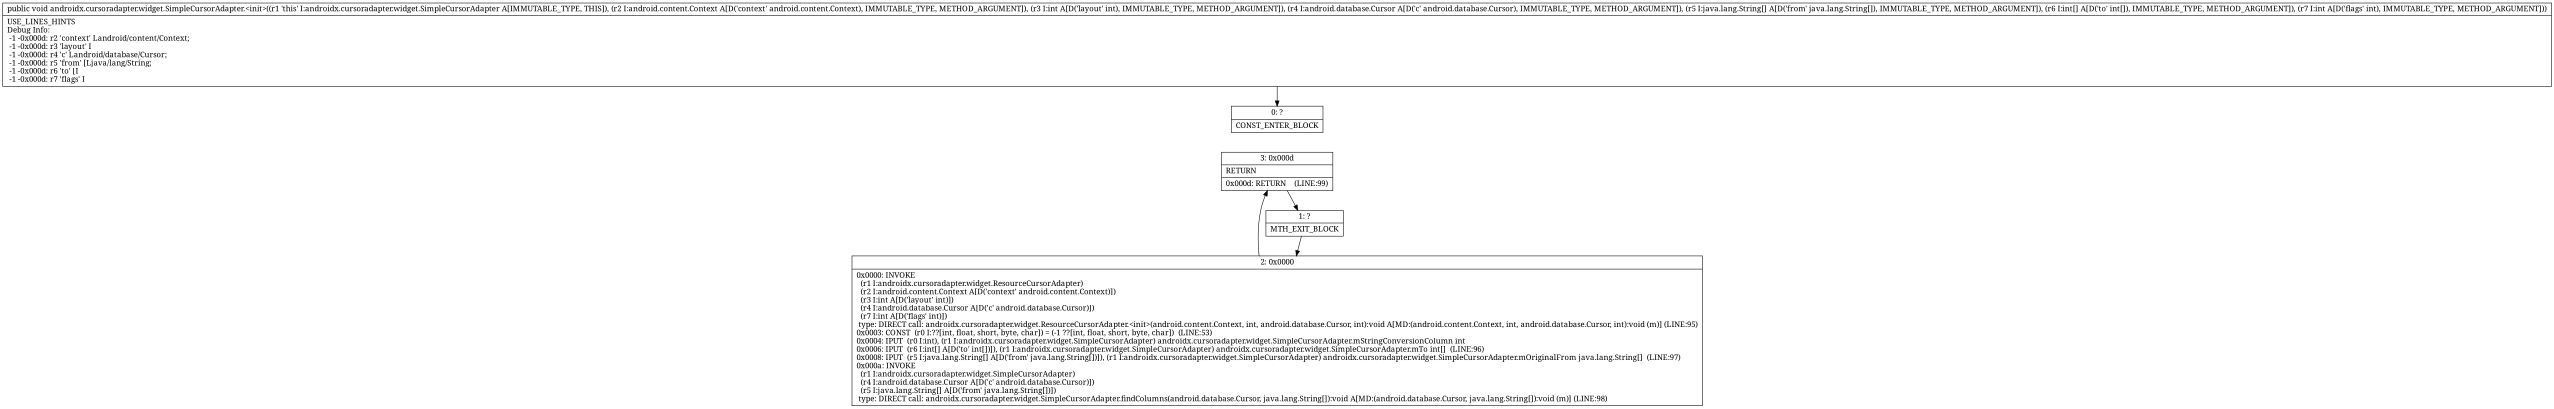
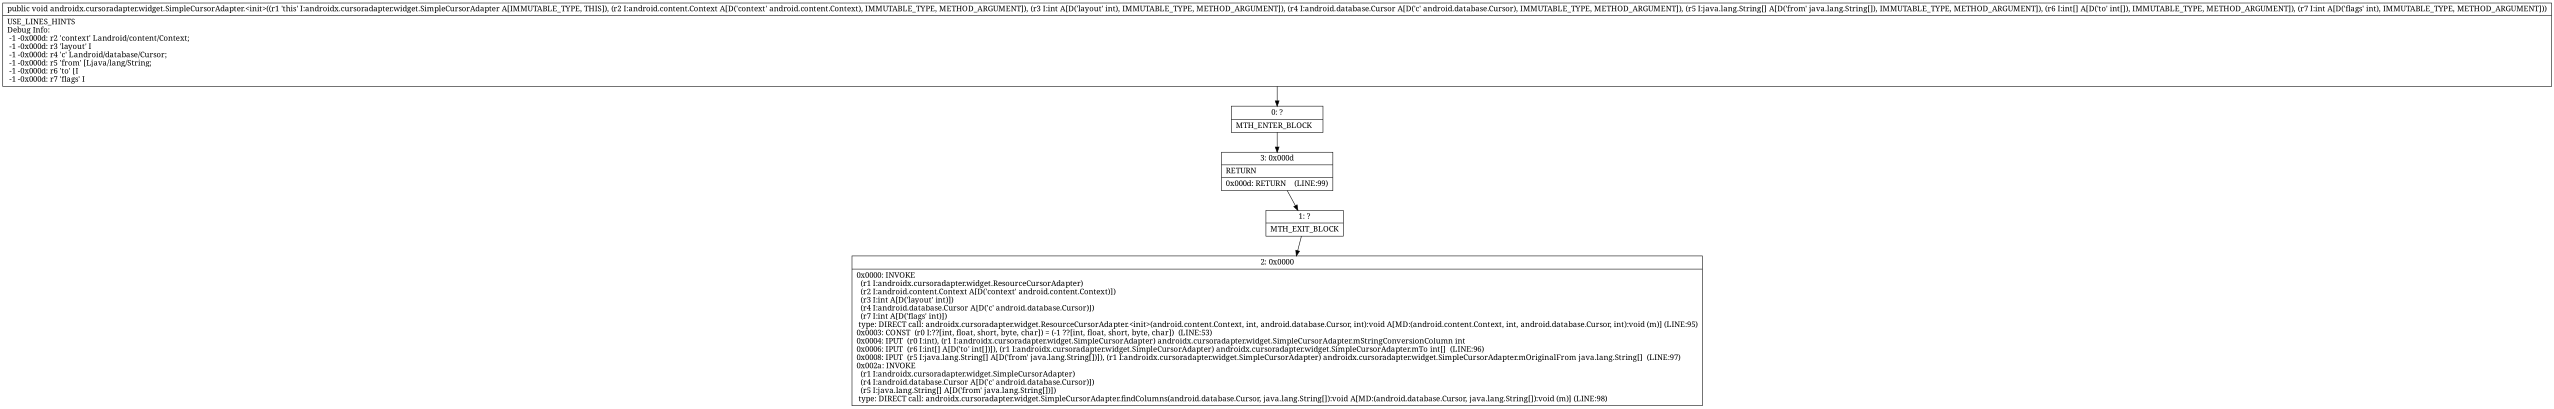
(1277, 126) -> (1274, 126)
(1259, 225) -> (1277, 140)
(888, 366) -> (888, 366)
